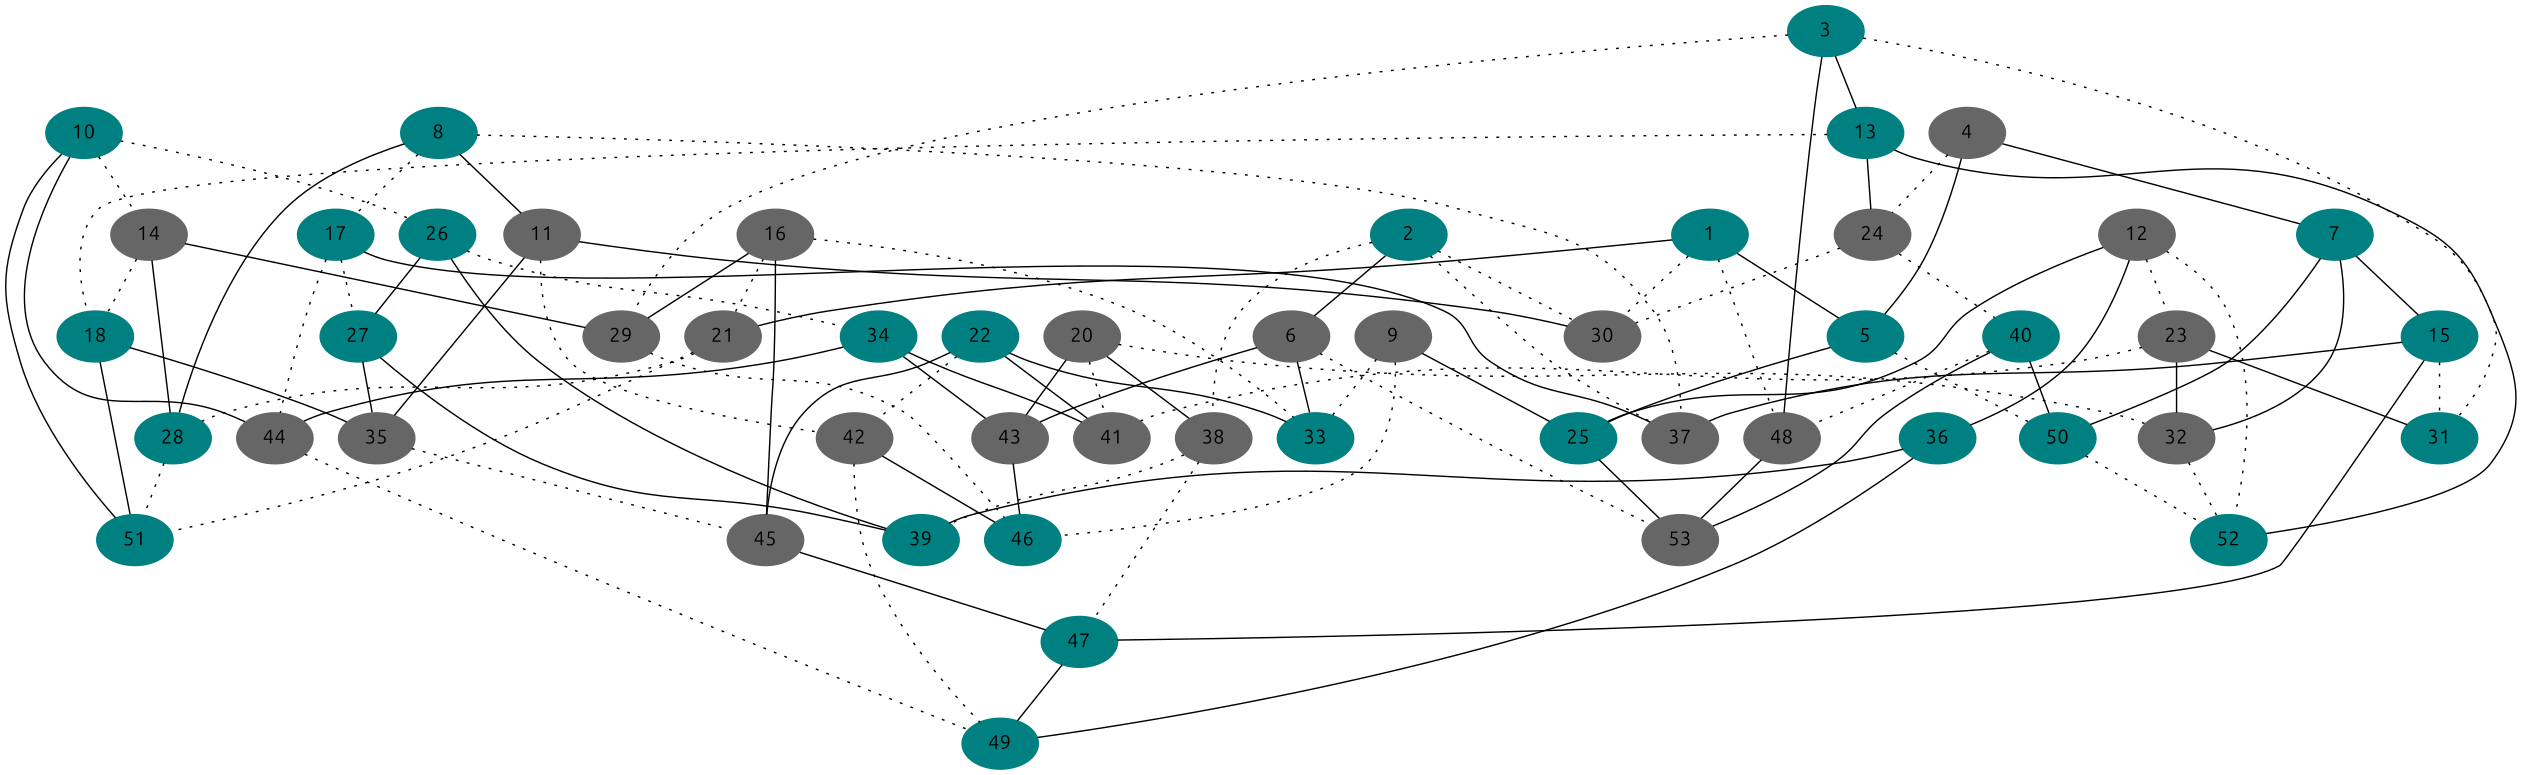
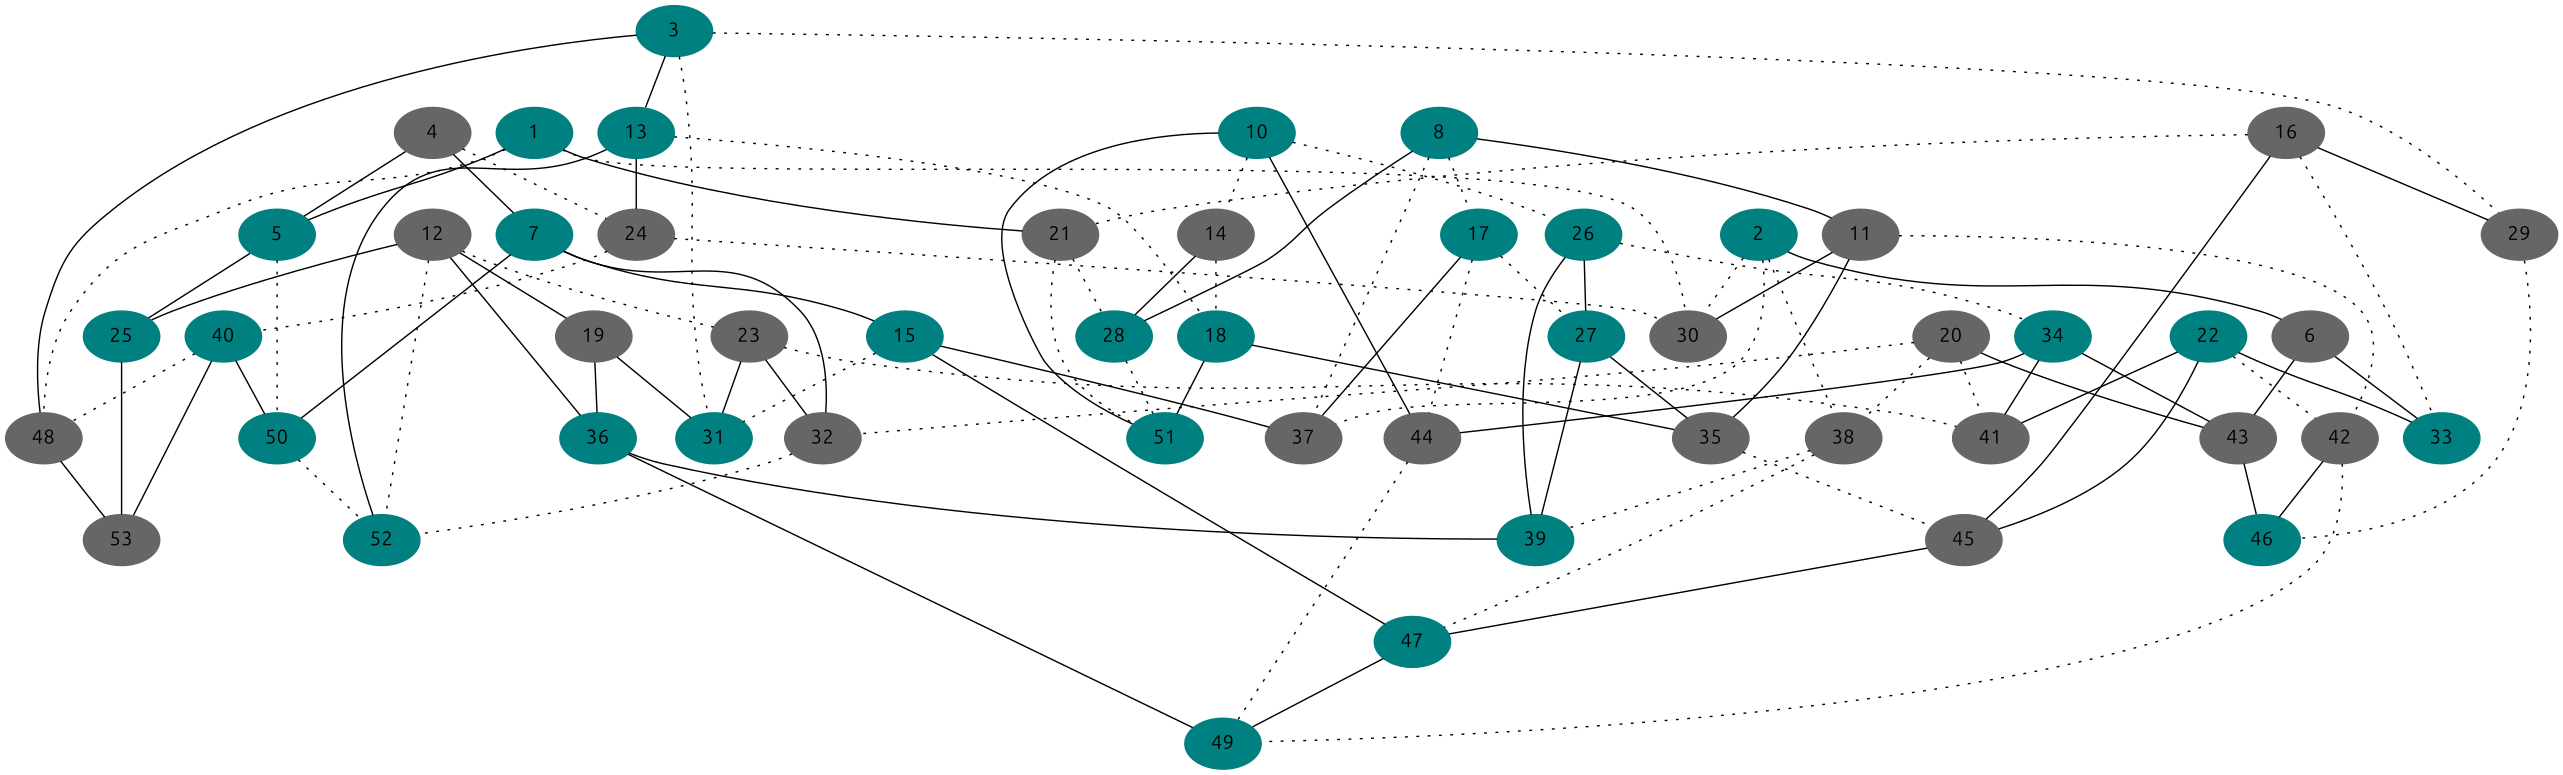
(385, 286) -> none
none -> (594, 337)
(1393, 337) -> none
(1134, 377) -> (1896, 389)
(1484, 441) -> none
